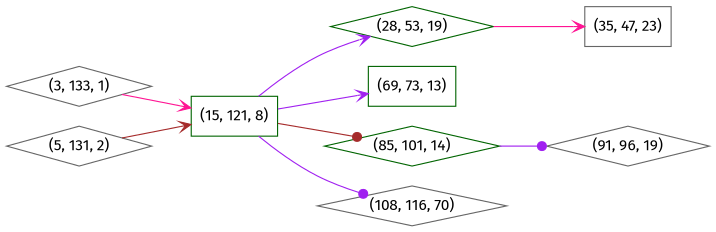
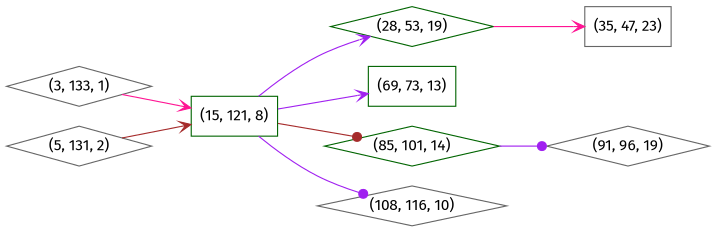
(412, 206) -> (412, 206)
